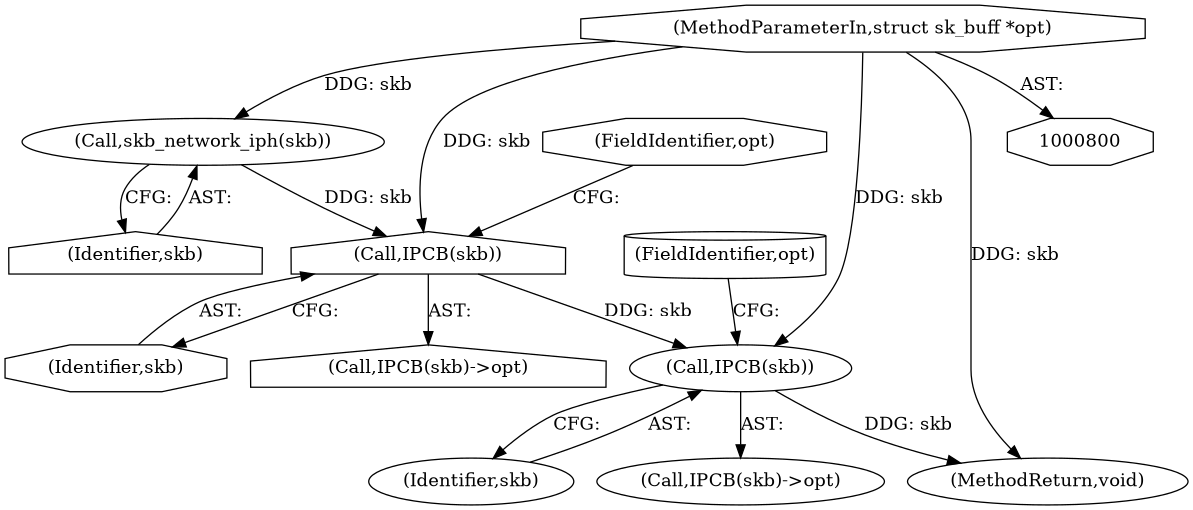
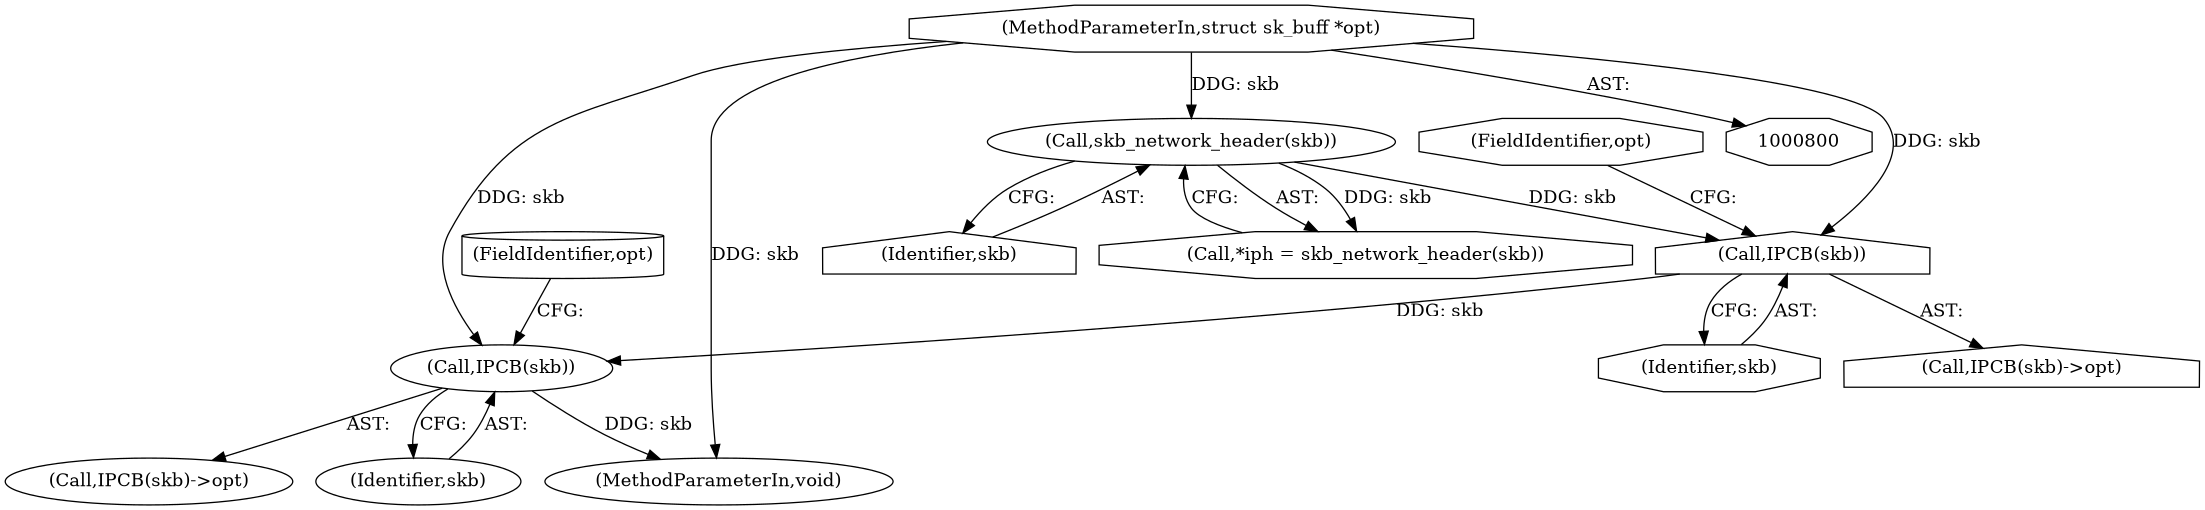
(203, 142) -> (1191, 142)
none -> (1366, 255)
(1048, 482) -> (719, 482)
